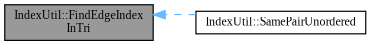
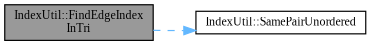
(181, 15) -> (169, 31)
